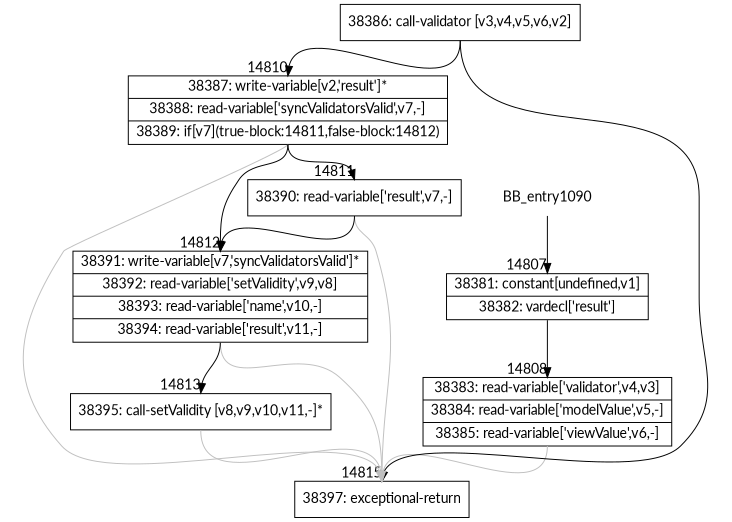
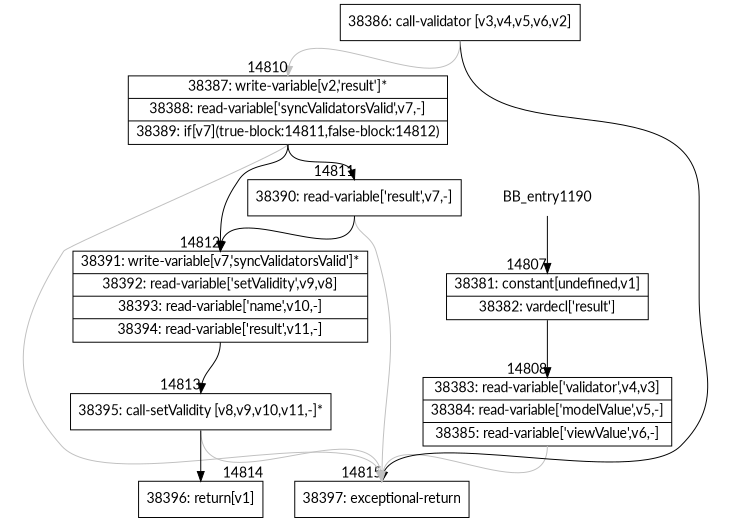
(379, 59) -> (379, 59)
(547, 198) -> (547, 198)
(326, 370) -> none
none -> (201, 499)
